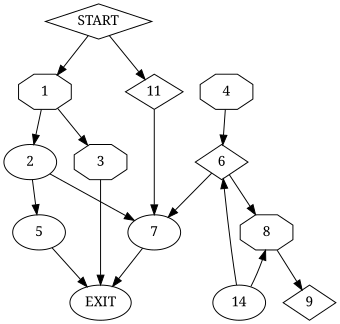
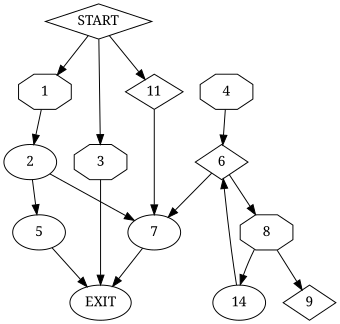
(69, 123) -> (100, 87)
(257, 273) -> (248, 262)
